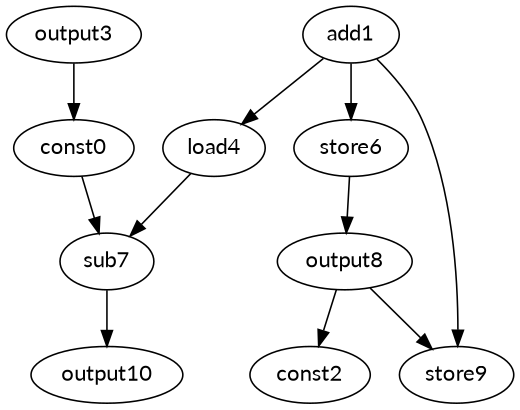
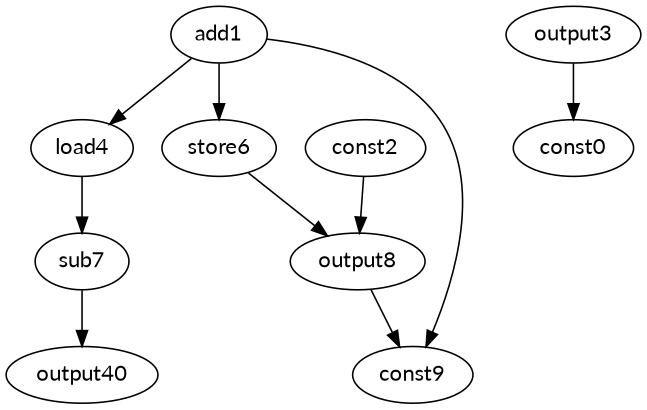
(88, 197) -> none
(330, 310) -> (362, 197)
(107, 375) -> (82, 375)
(457, 375) -> (413, 375)
